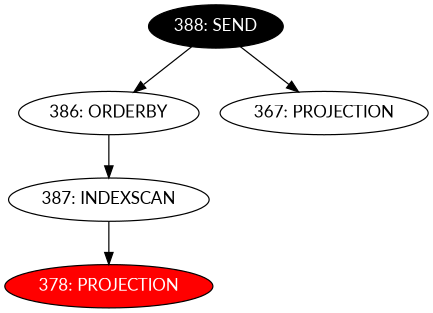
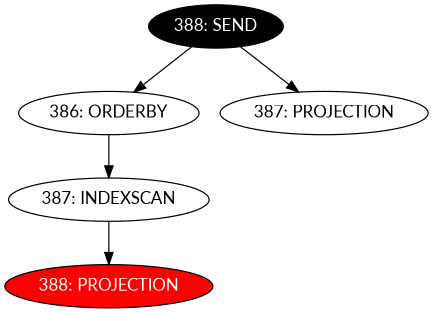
(324, 113) -> (324, 113)
(109, 286) -> (109, 286)
